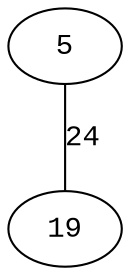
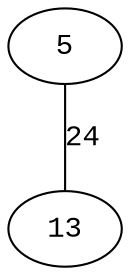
(65, 229) -> (65, 229)
